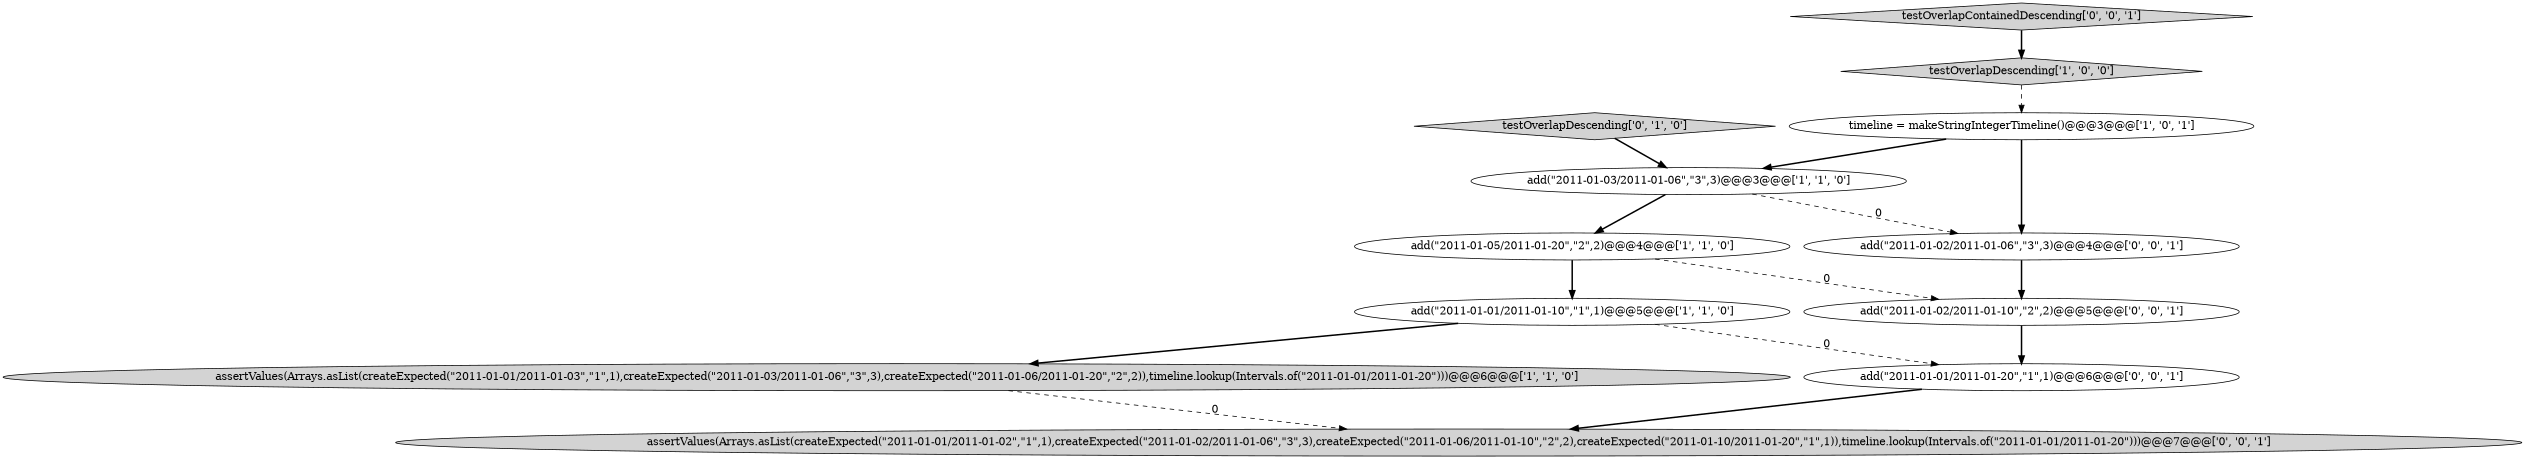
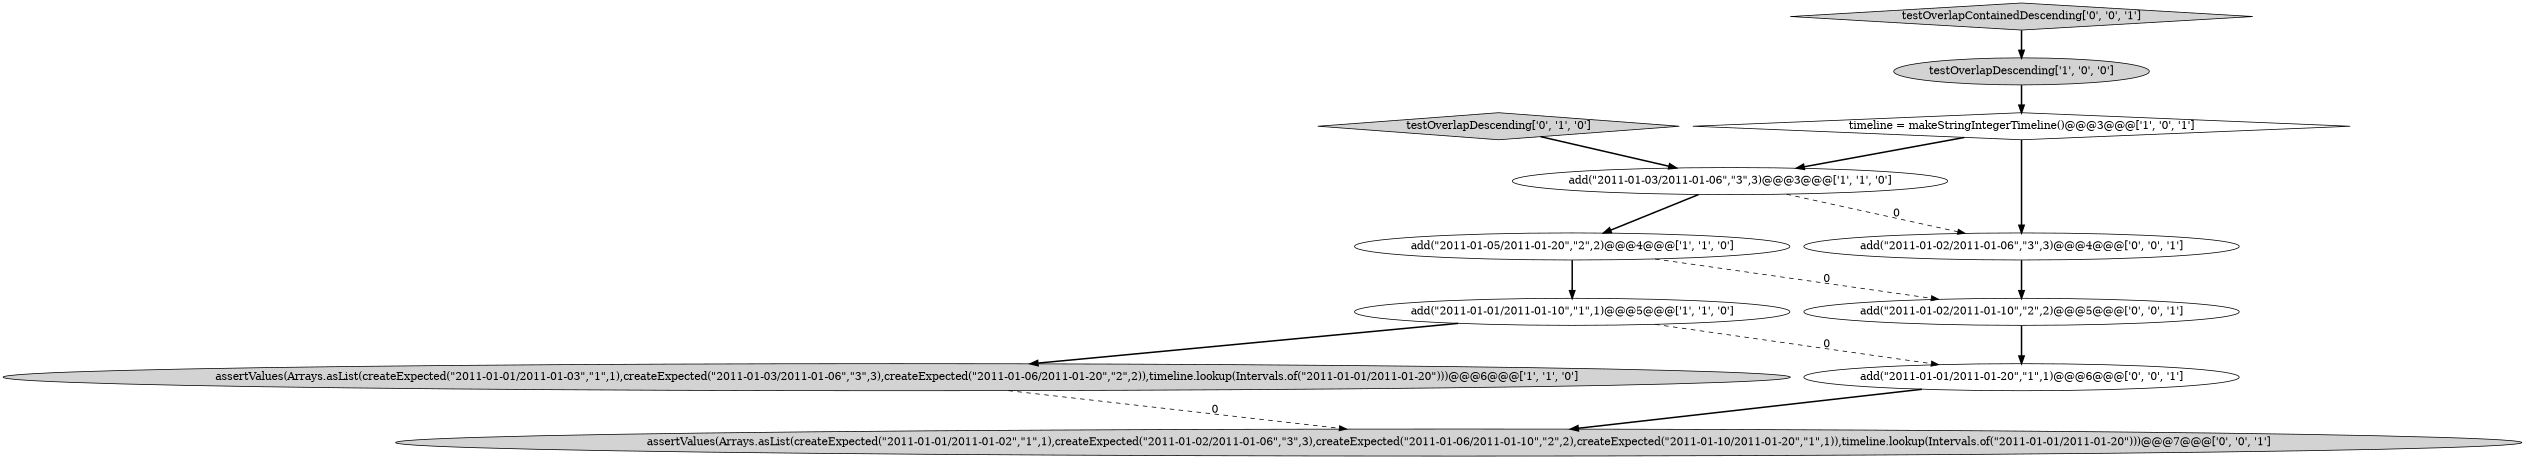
(2022, 71) -> (2022, 71)
(2022, 95) -> (2022, 95)
(2022, 126) -> (2022, 126)
